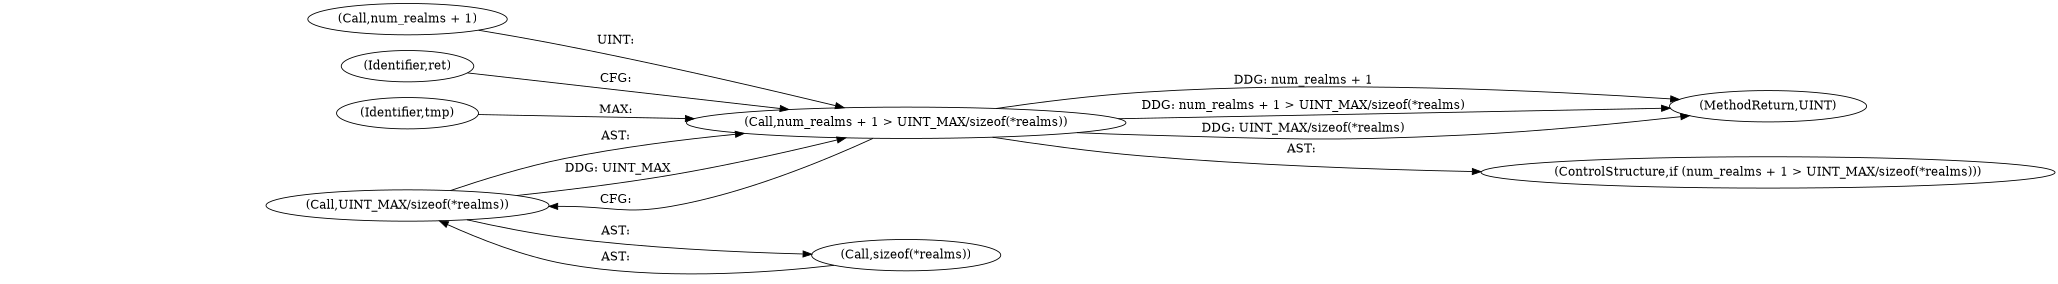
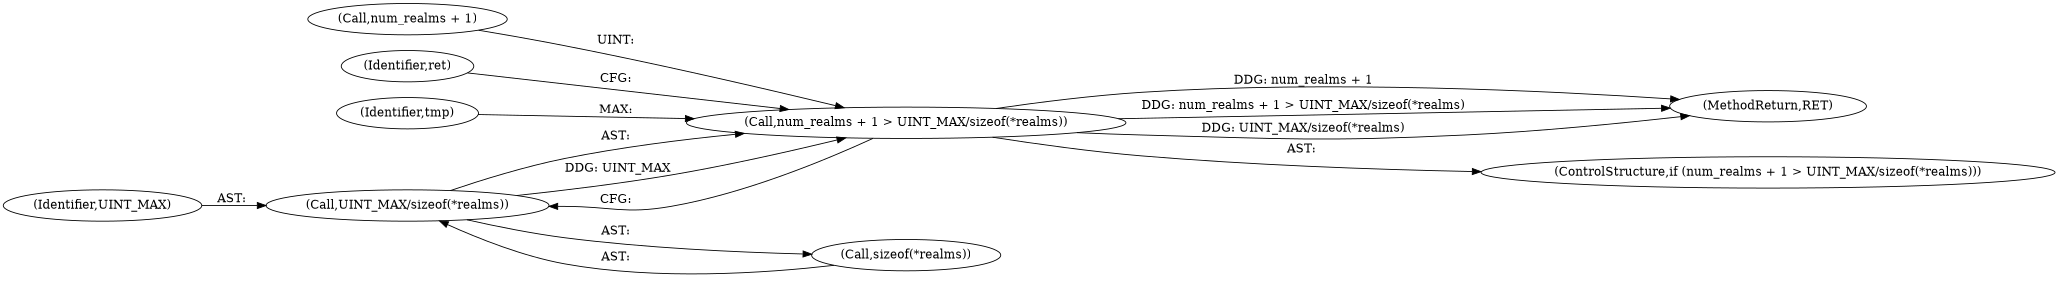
(1768, 106) -> (1768, 106)
none -> (103, 206)
